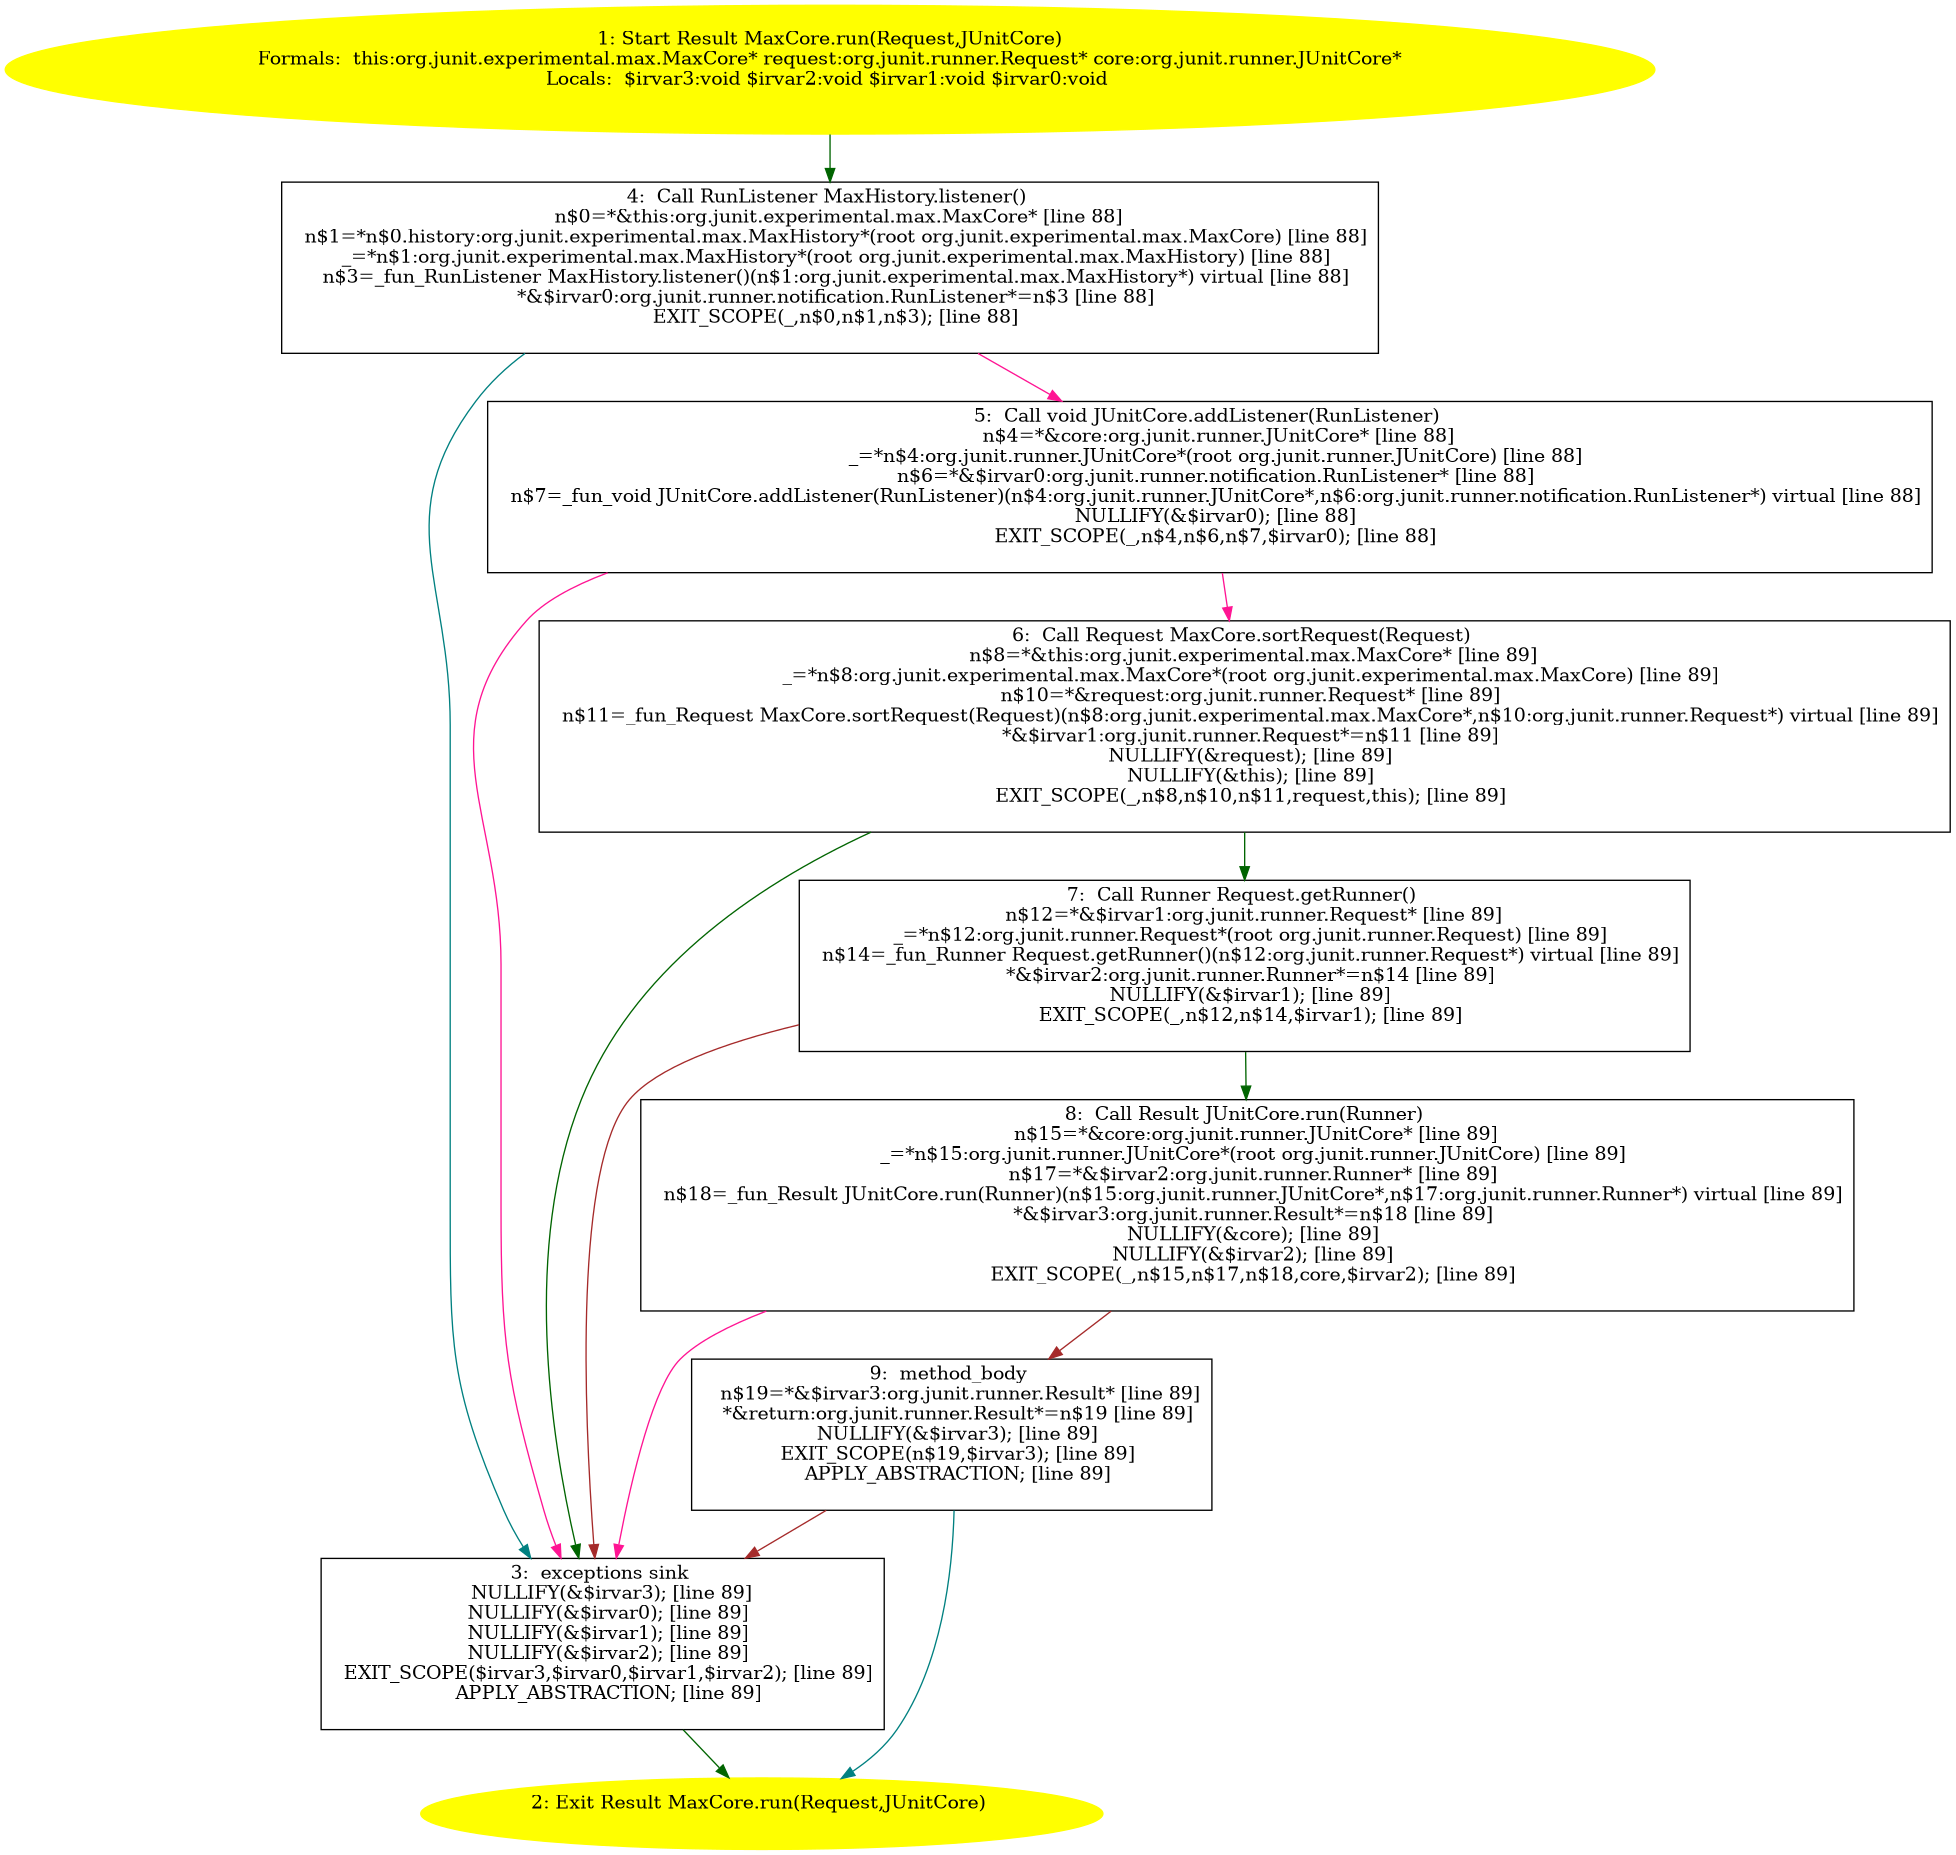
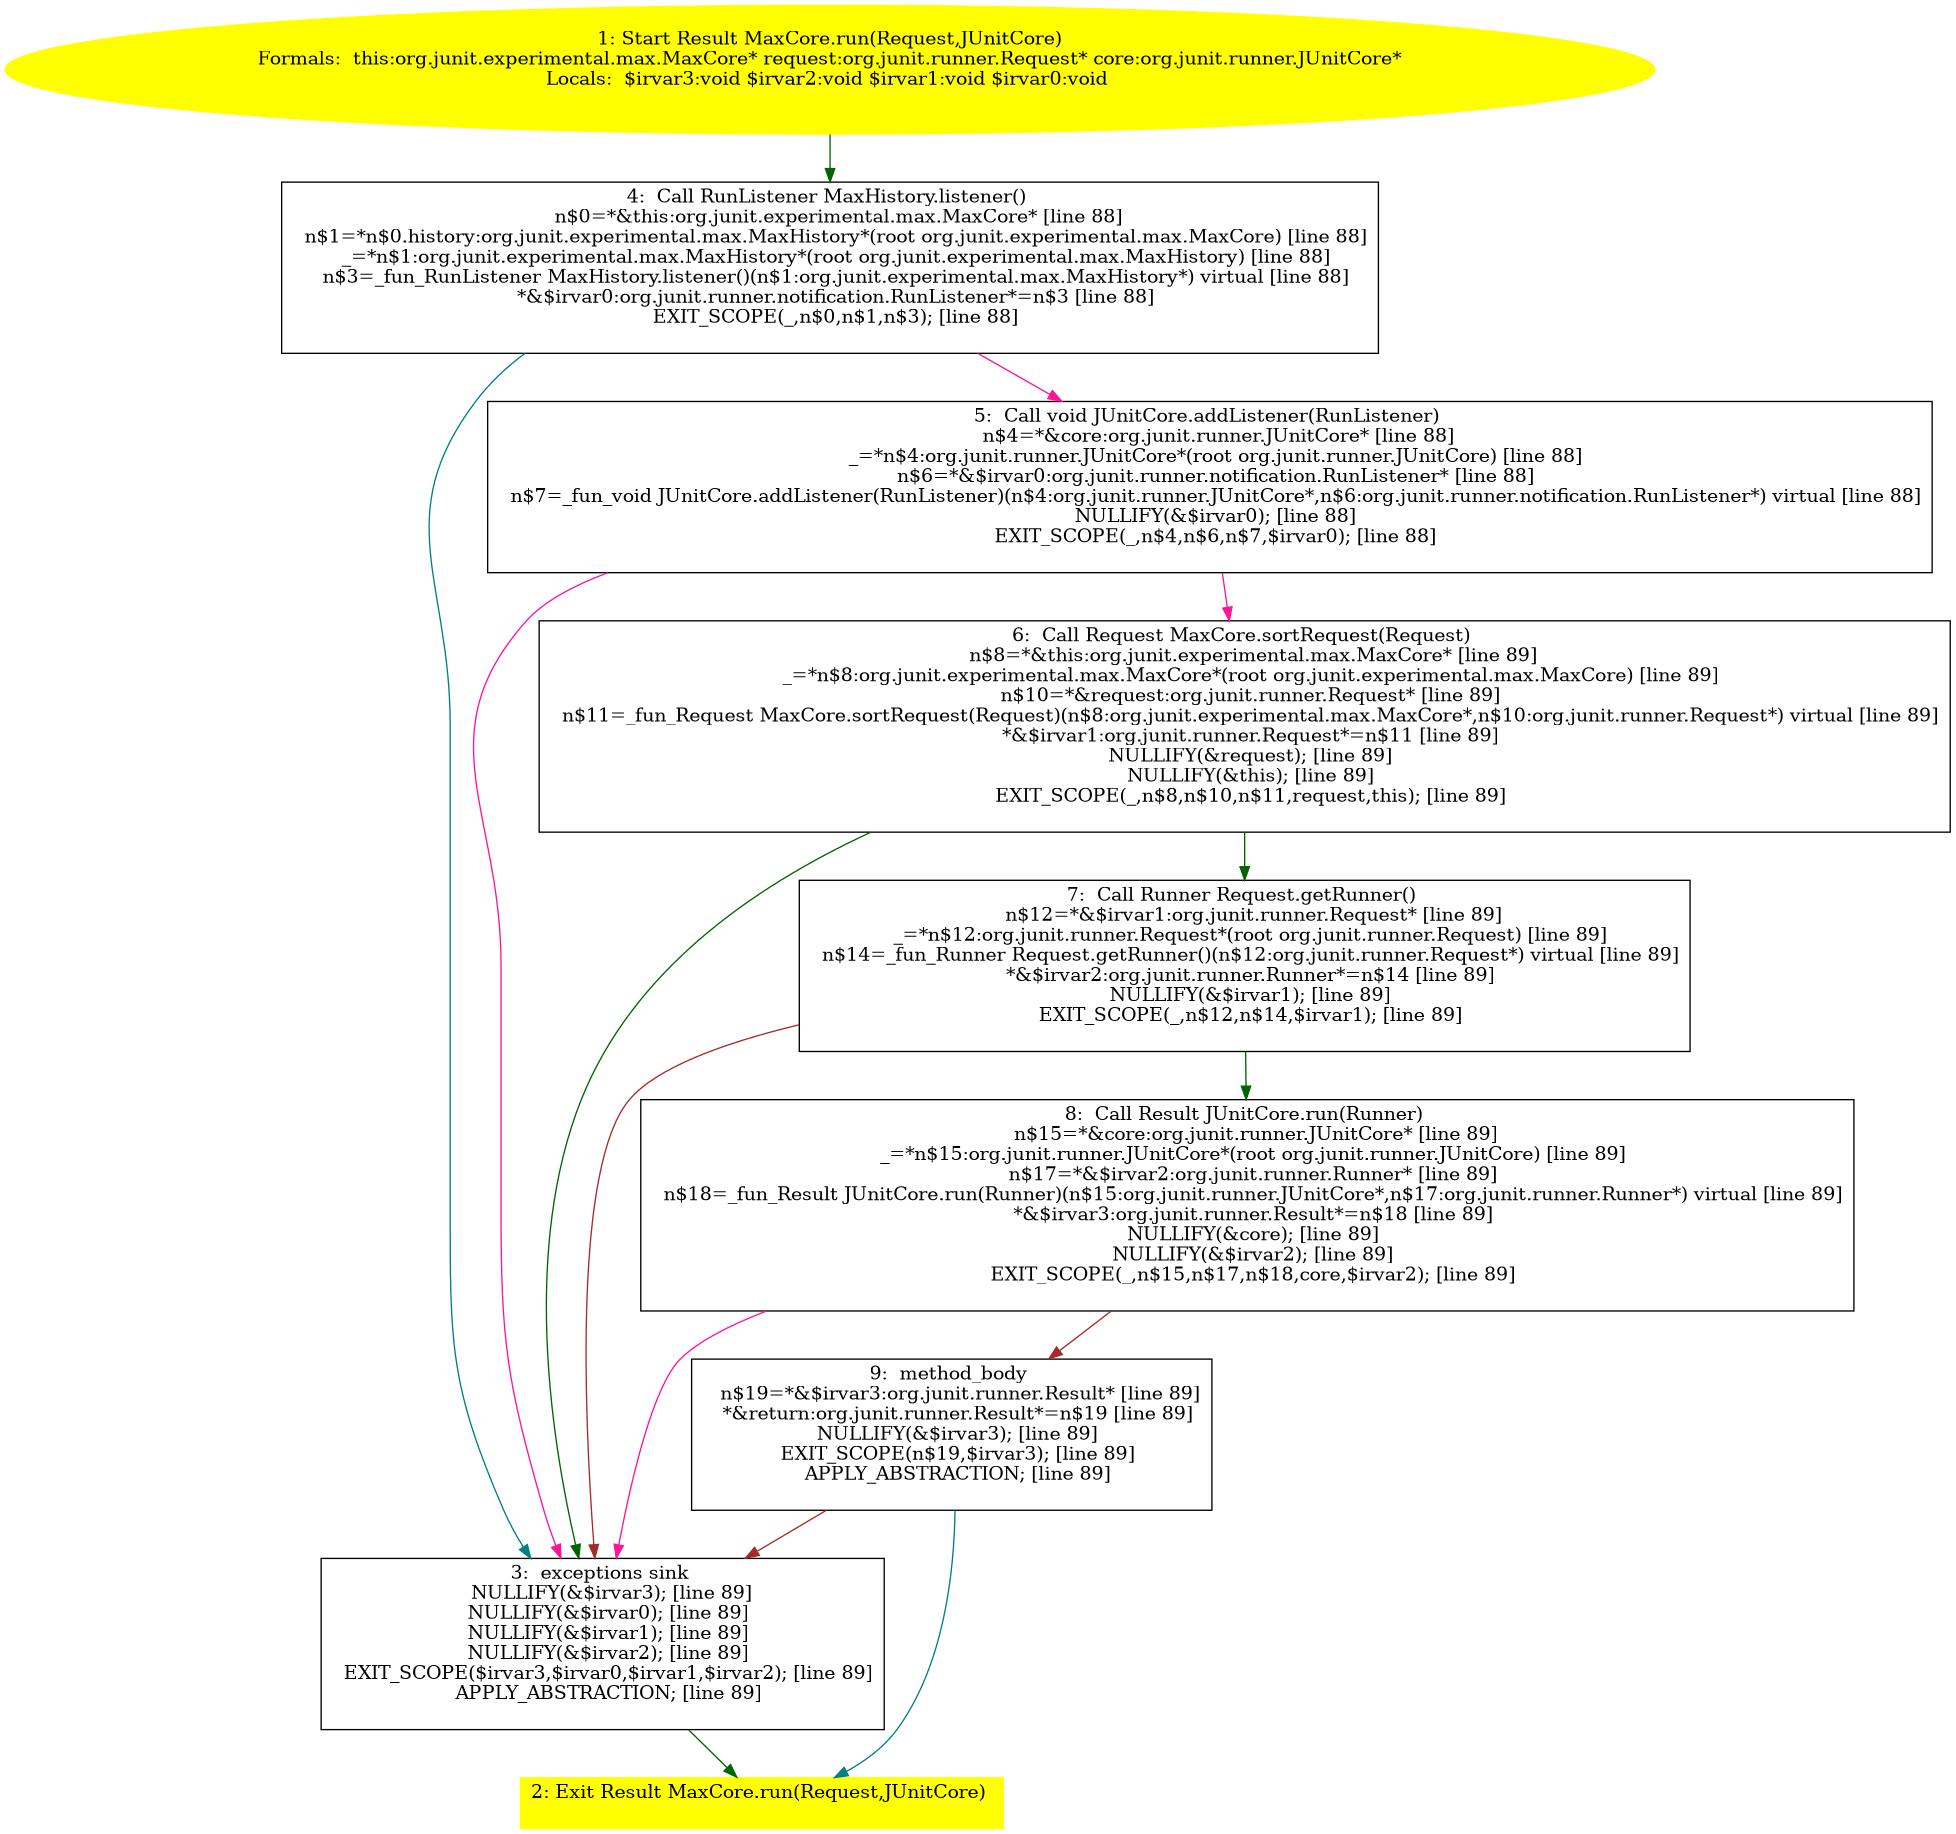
(762, 1814) -> (762, 1803)
